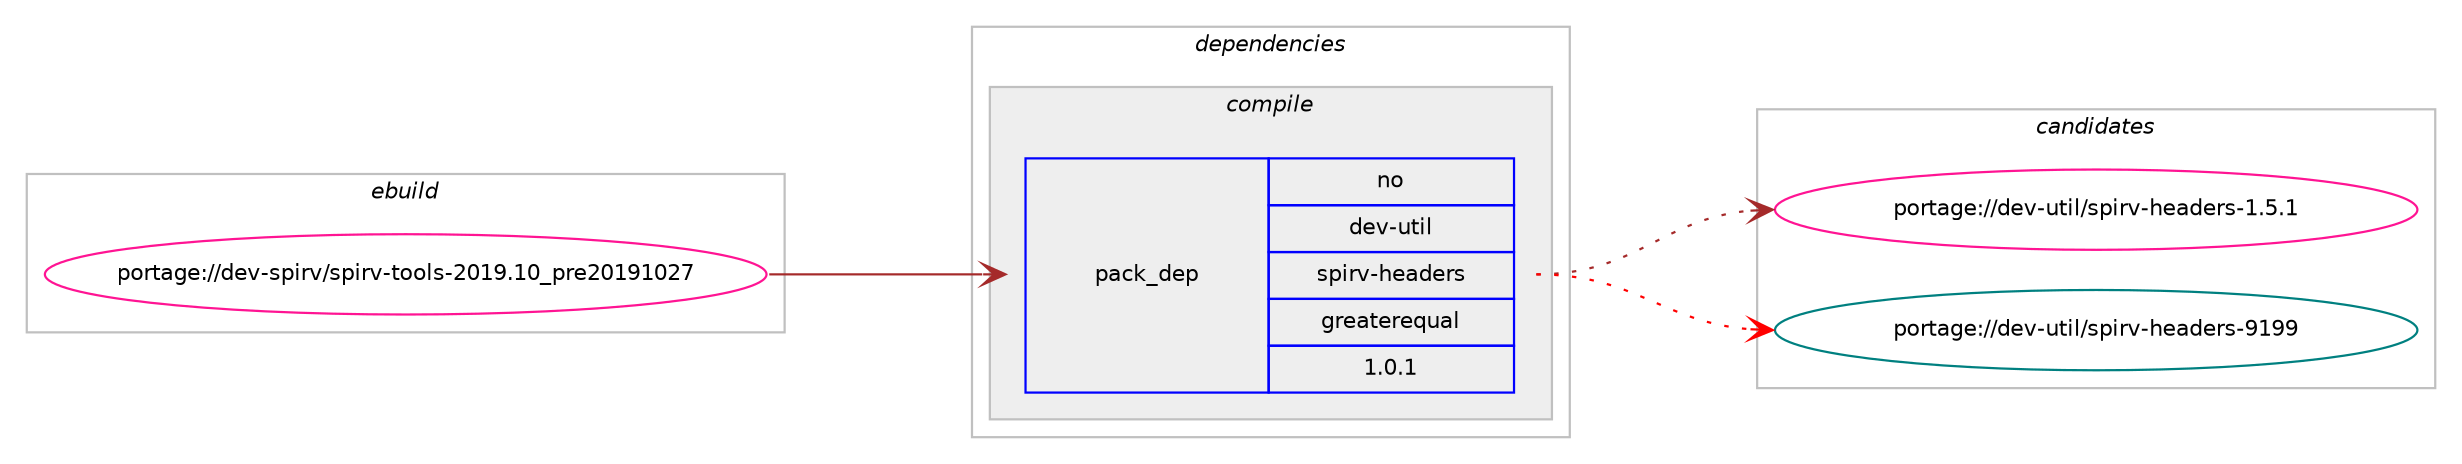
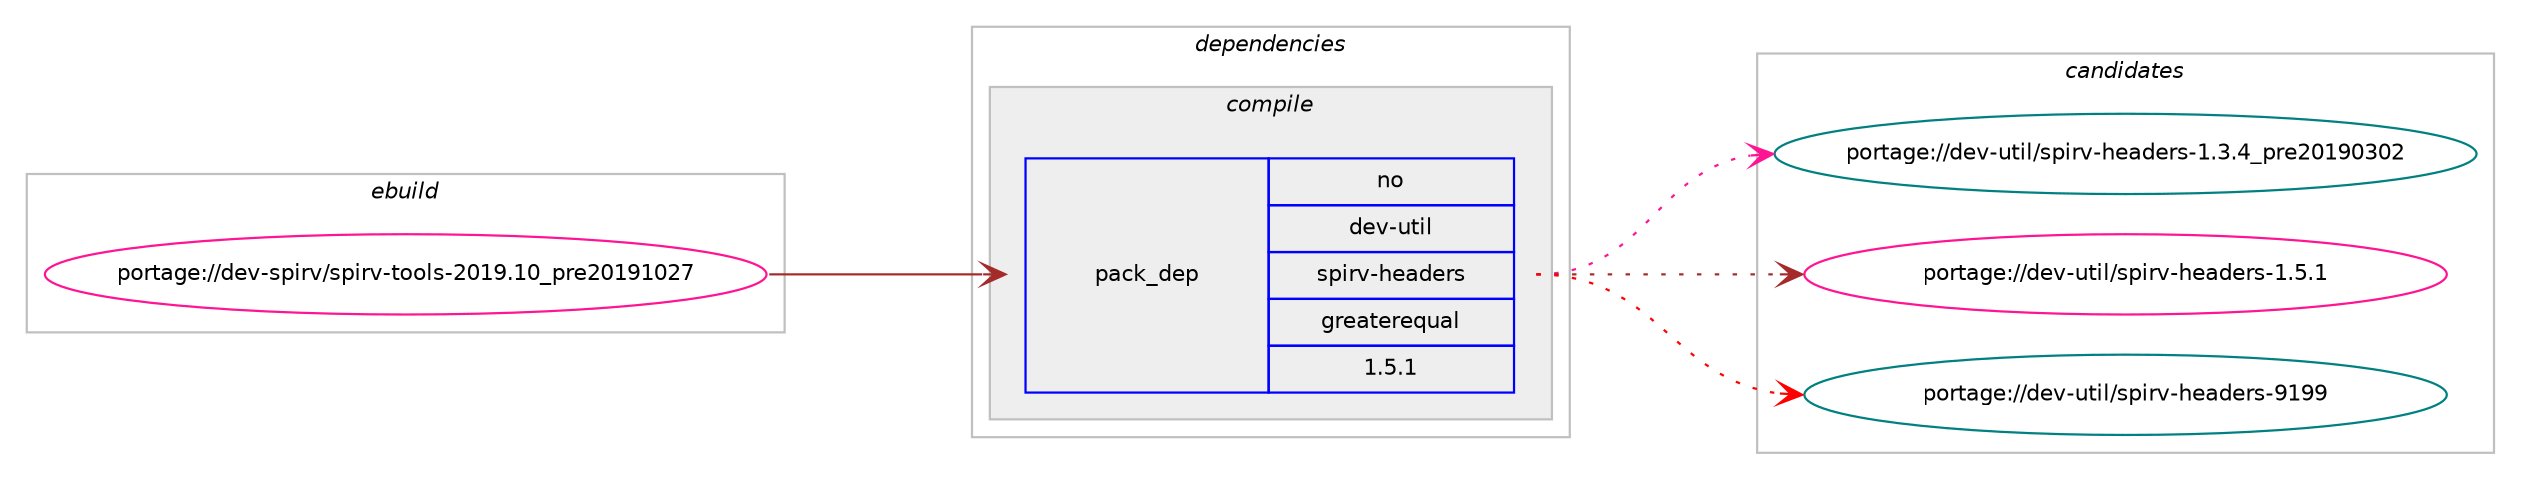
none -> (2126, 154)
(1391, 368) -> (1391, 368)
